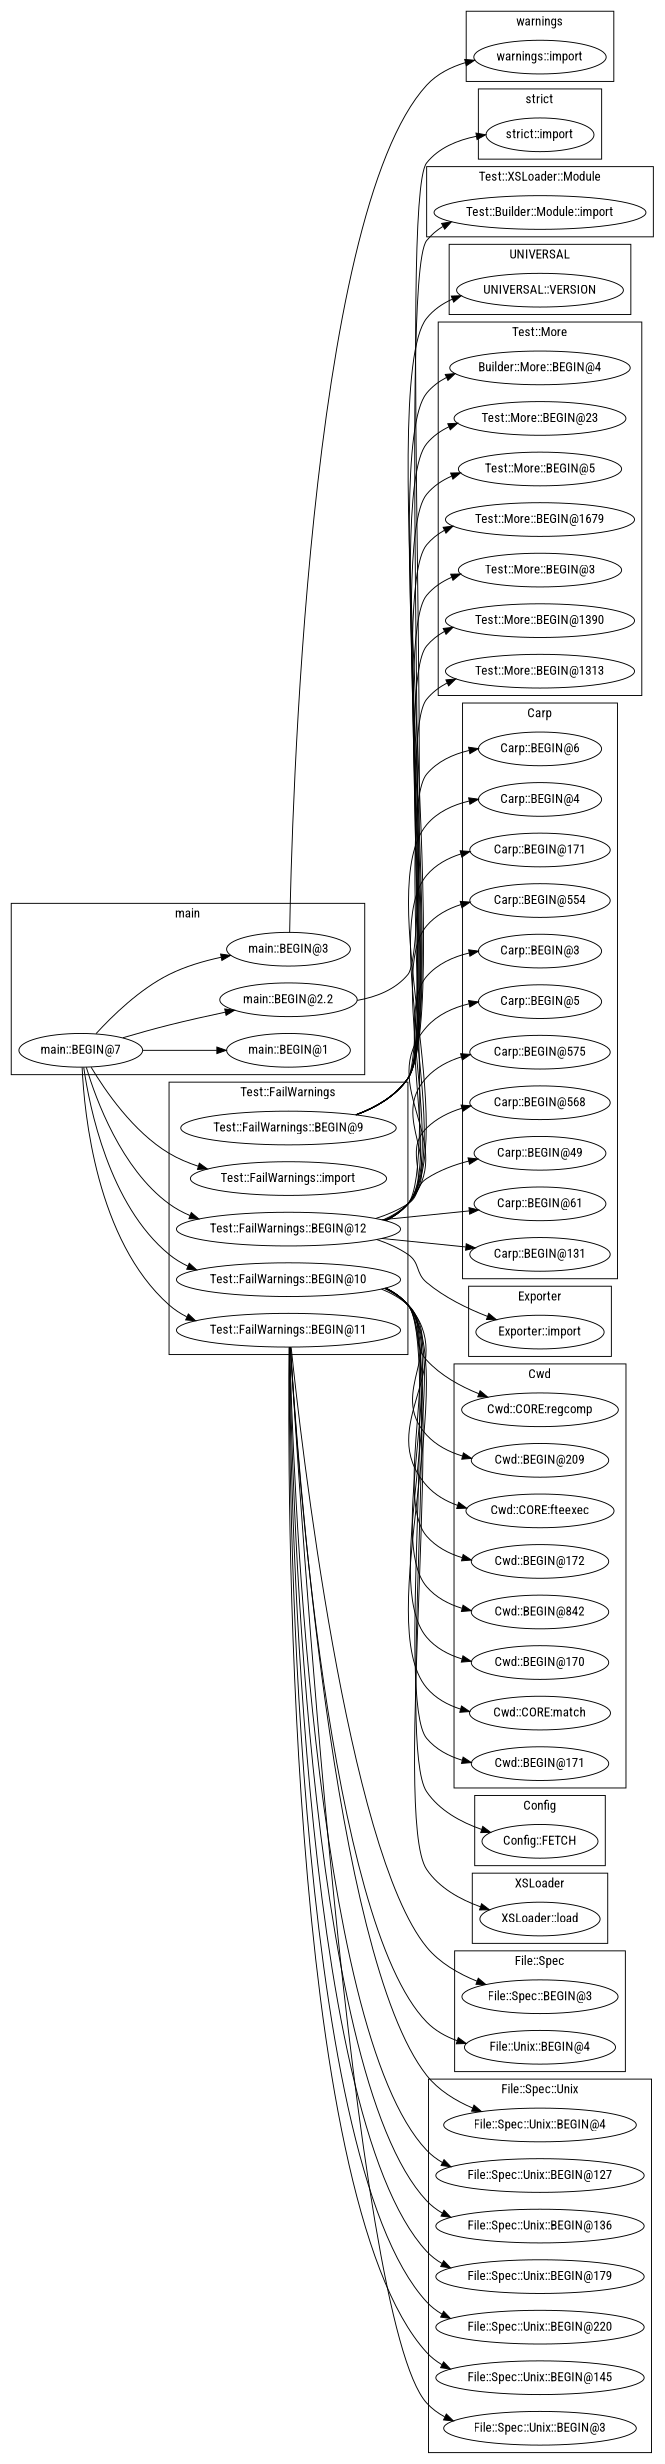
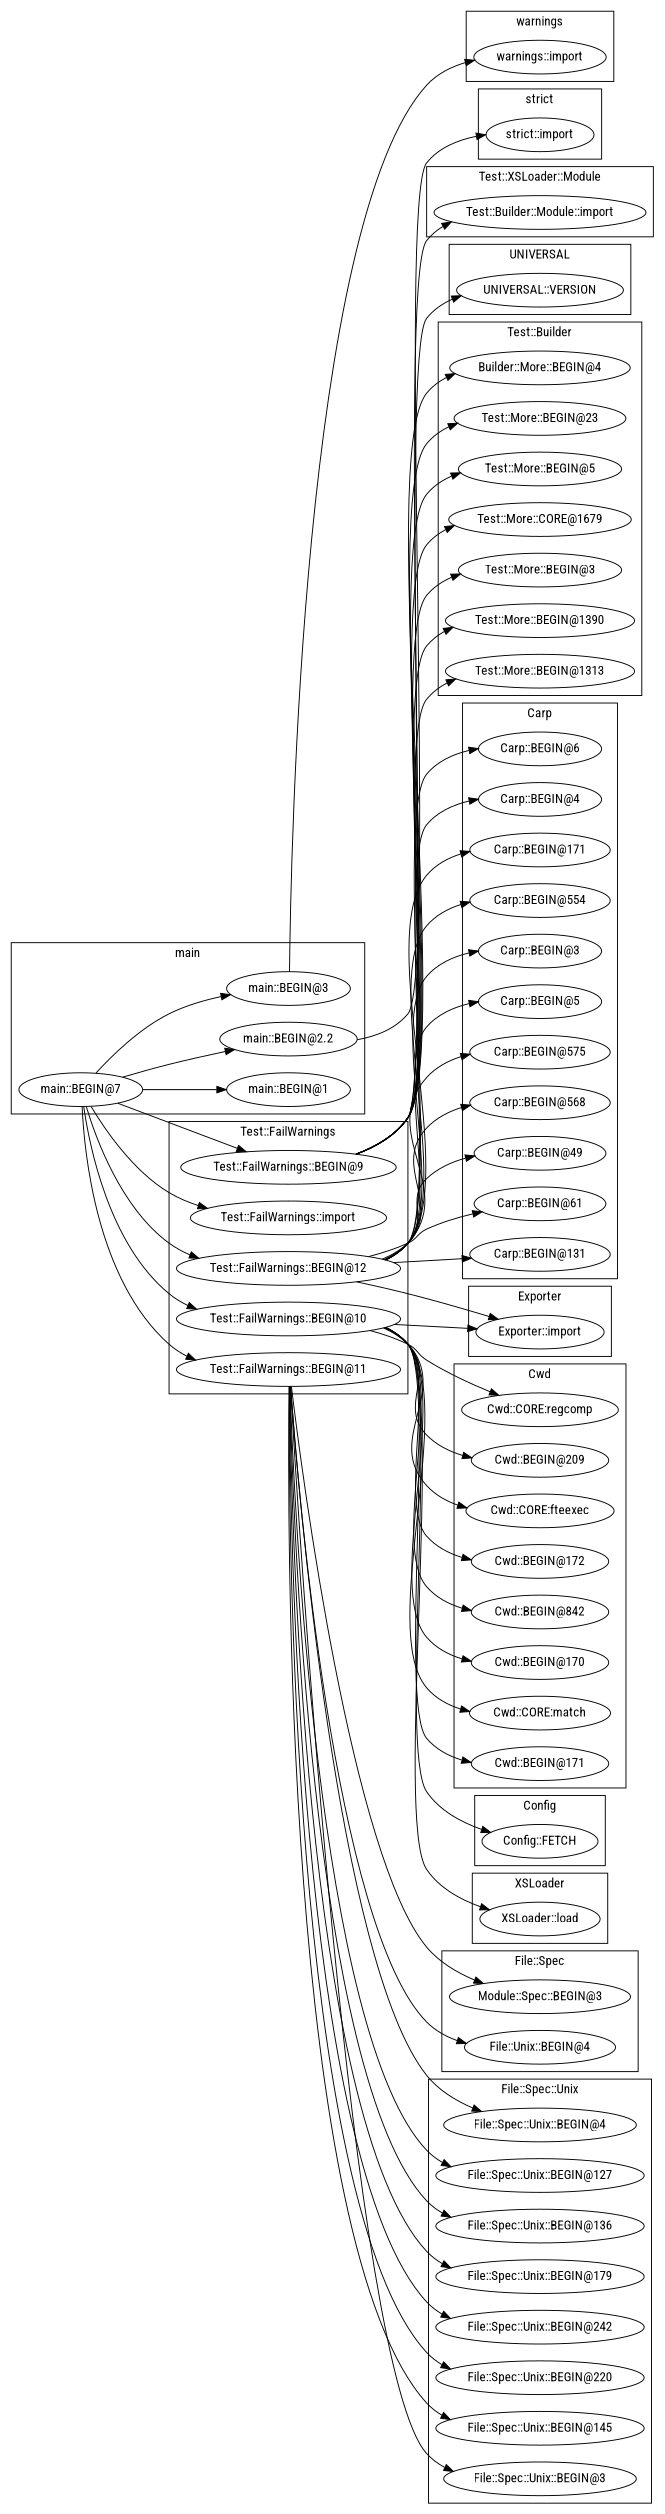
(540, 333) -> (540, 333)
(540, 520) -> (540, 520)
none -> (183, 1128)
none -> (431, 1326)
(540, 1997) -> (540, 1997)
none -> (540, 2327)
